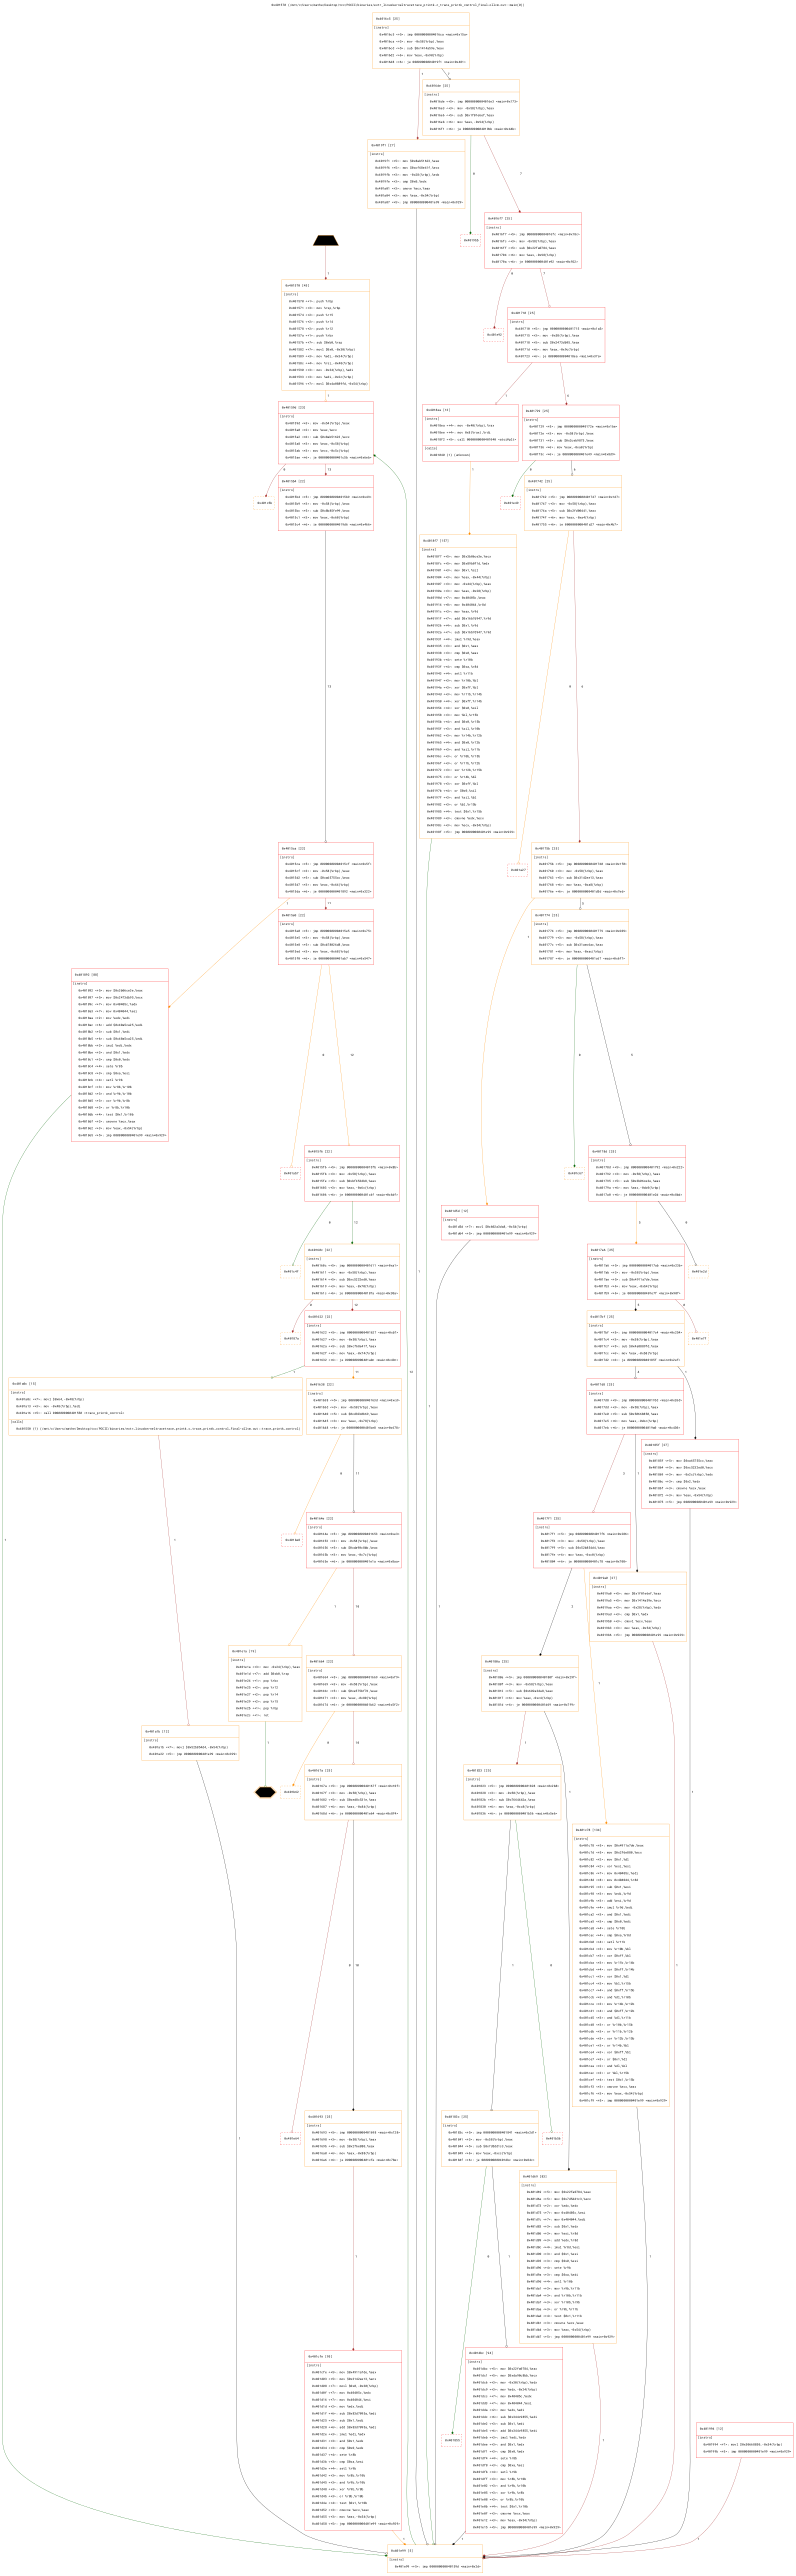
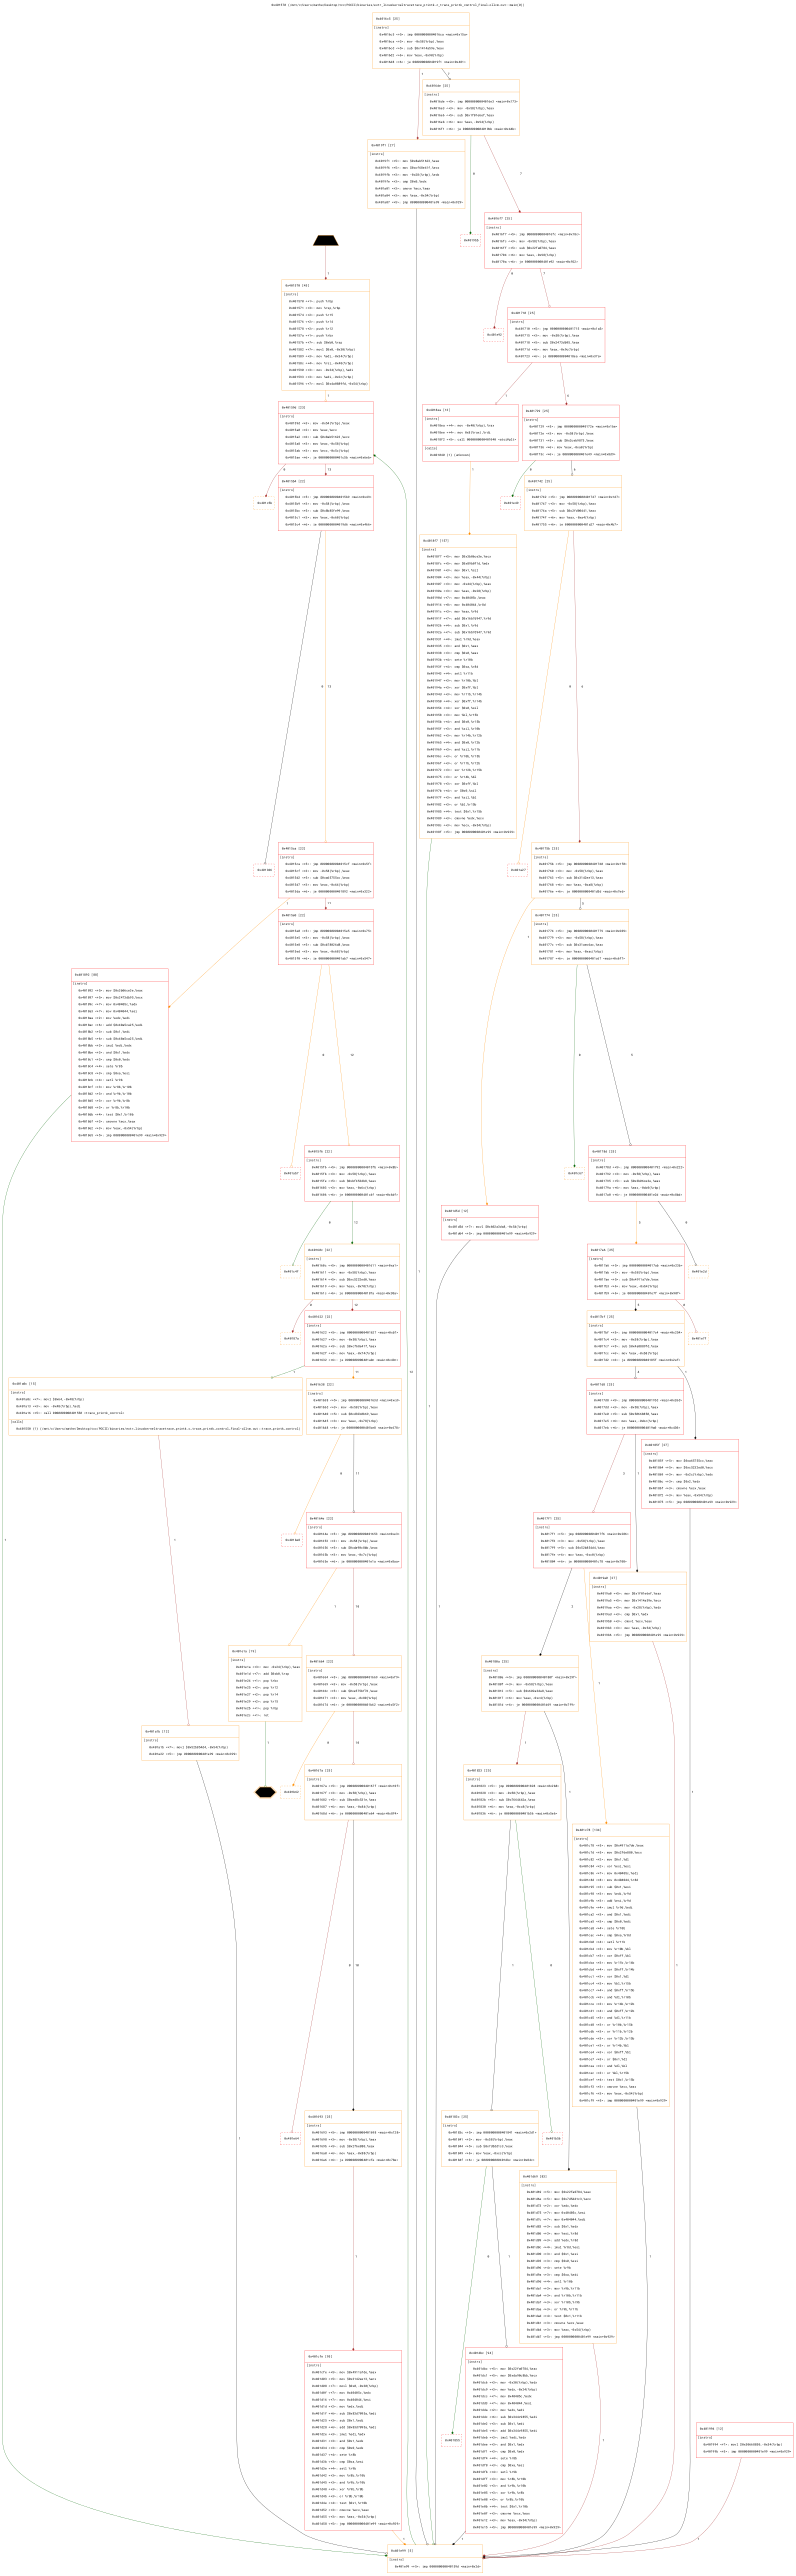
(326, 686) -> (326, 686)
none -> (264, 870)
